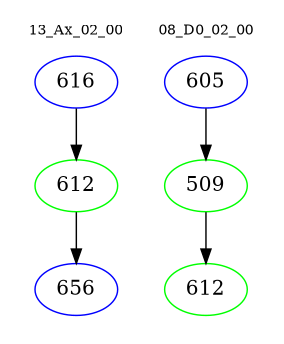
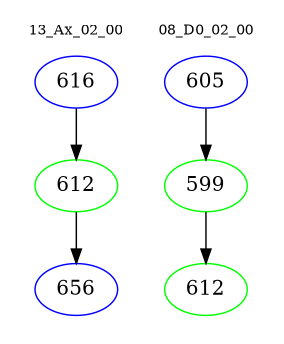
(206, 186) -> (206, 186)
